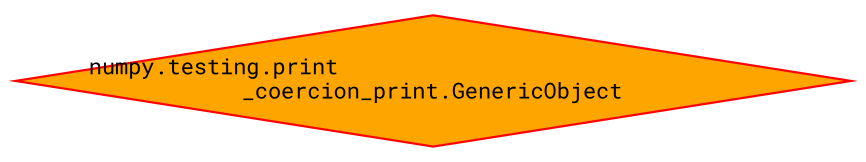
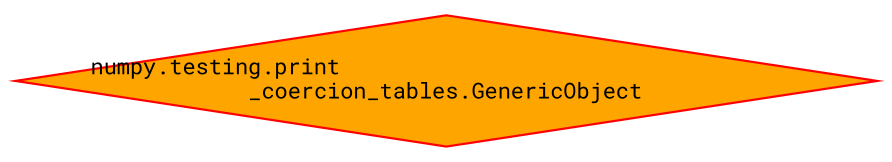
(433, 81) -> (446, 81)
